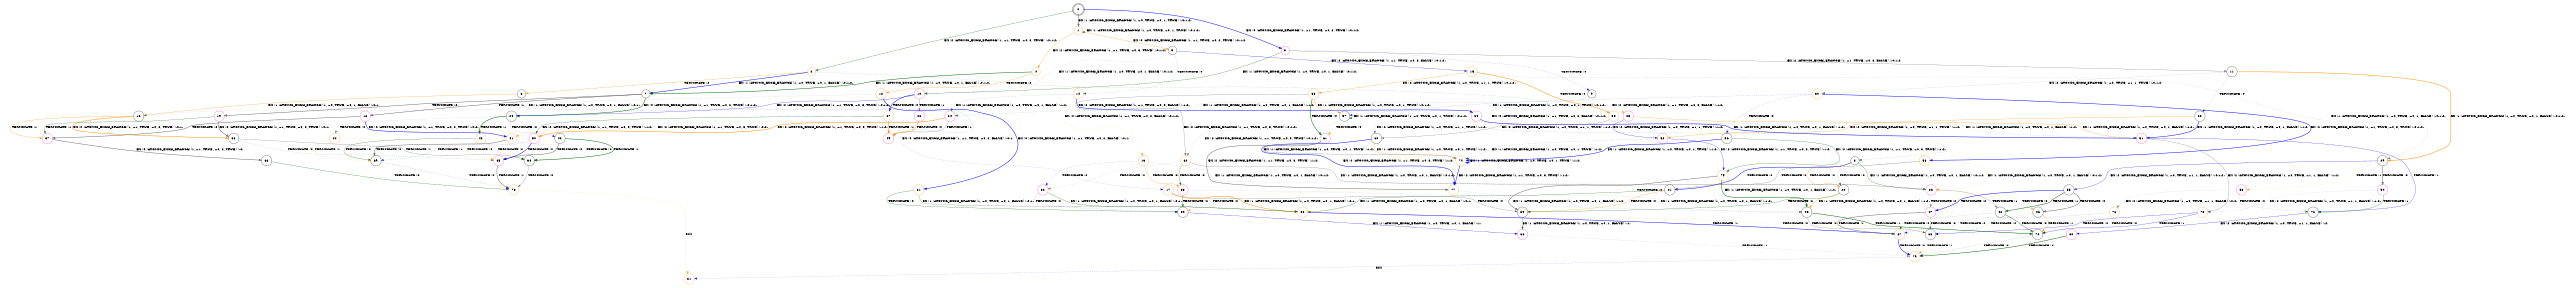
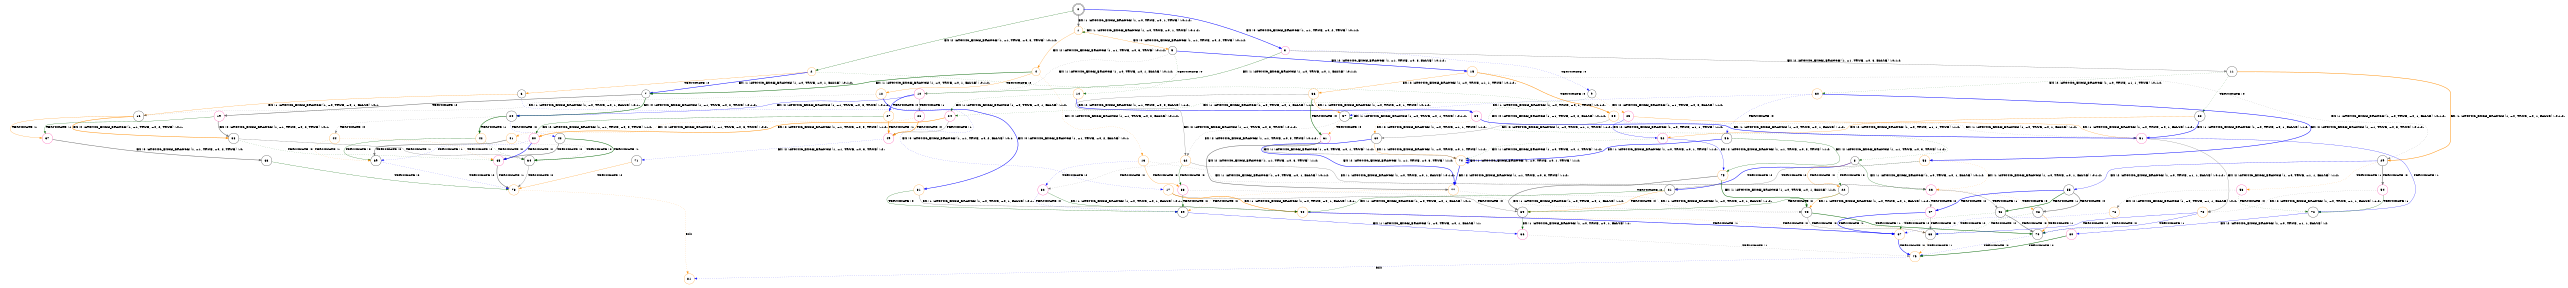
(1321, 61) -> (1321, 61)
(365, 116) -> none
(1422, 122) -> (1422, 122)
none -> (637, 161)
(1853, 217) -> (1853, 217)
